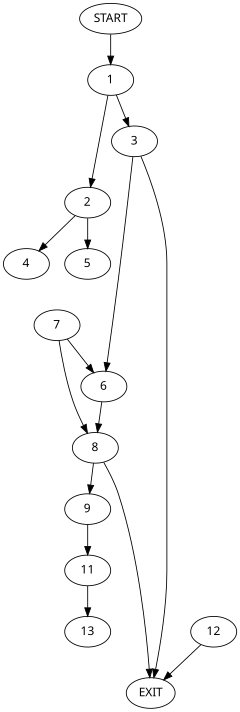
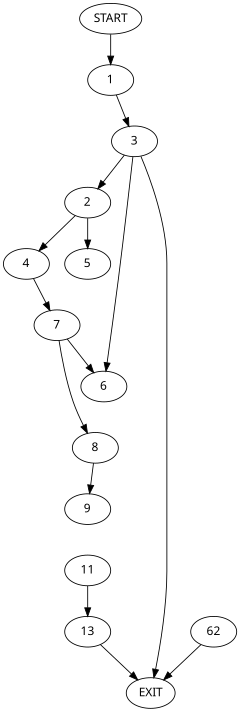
(100, 137) -> (114, 169)
none -> (40, 291)
(100, 413) -> none
(88, 536) -> none
(136, 563) -> (116, 659)
(214, 632) -> (214, 632)
